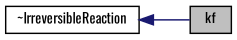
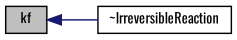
(172, 20) -> (80, 20)
